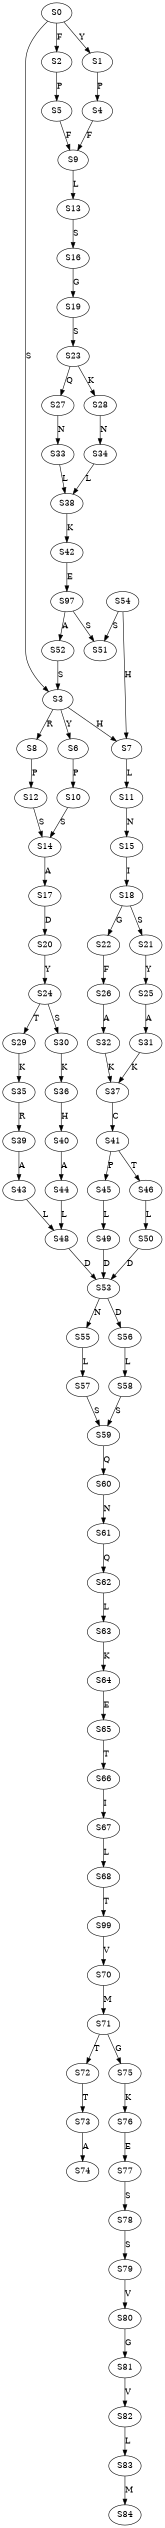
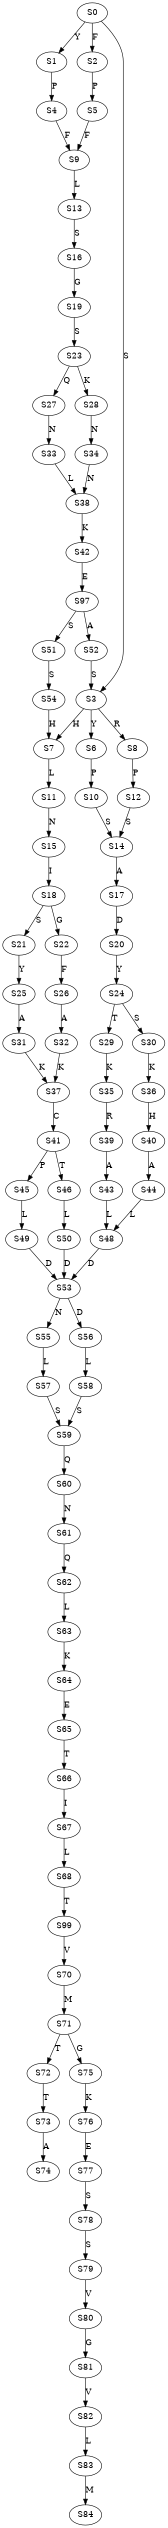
(88, 479) -> (91, 479)
(113, 624) -> (49, 672)
